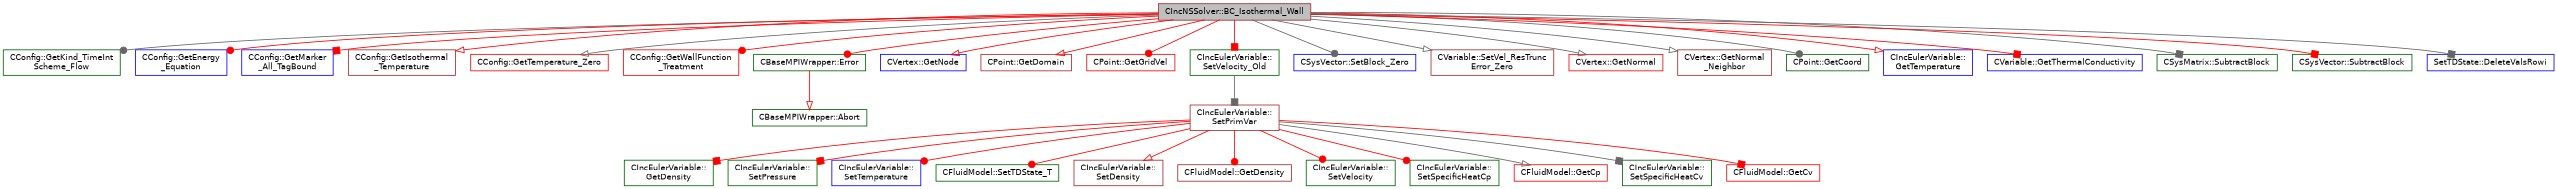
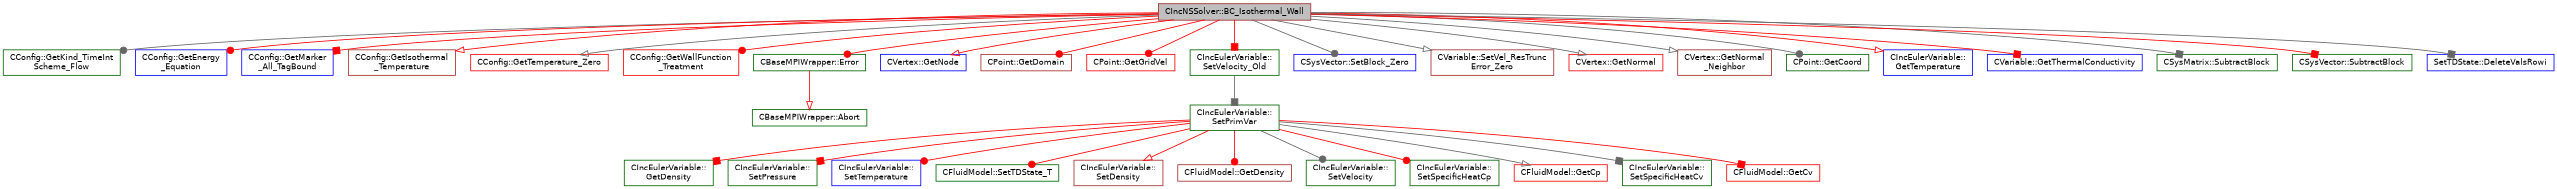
(1134, 37) -> (1134, 37)
(1235, 118) -> (1235, 118)
(1290, 144) -> (1290, 144)
